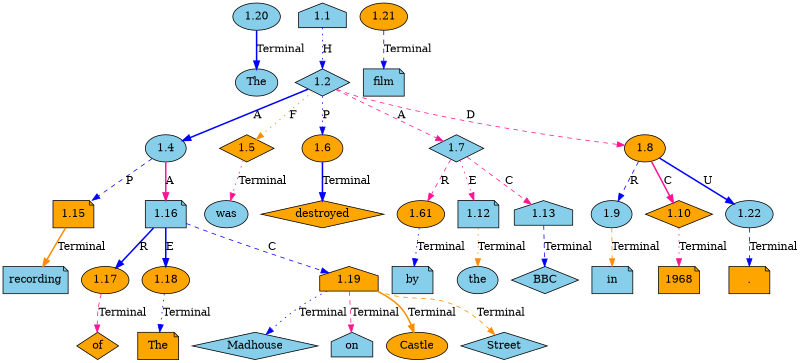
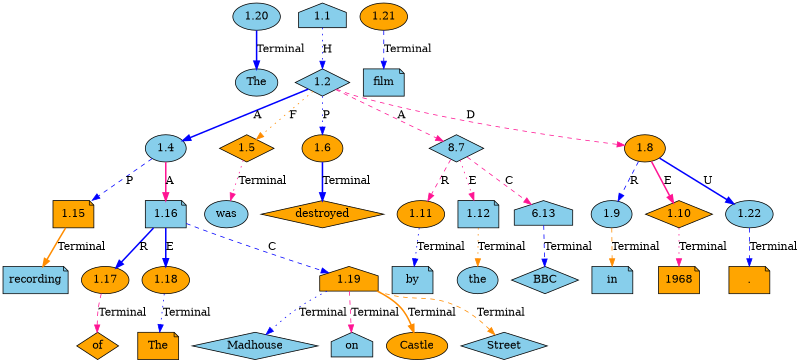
(456, 148) -> (456, 148)
(668, 181) -> (668, 181)
(421, 214) -> (421, 214)
(543, 214) -> (543, 214)
